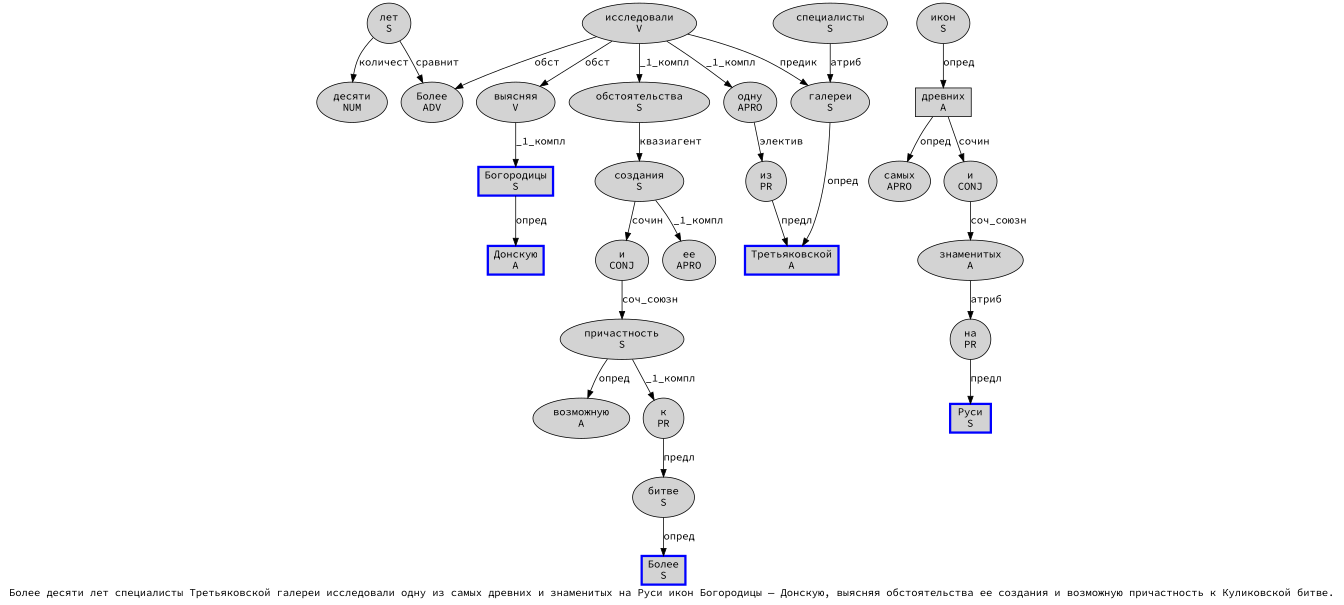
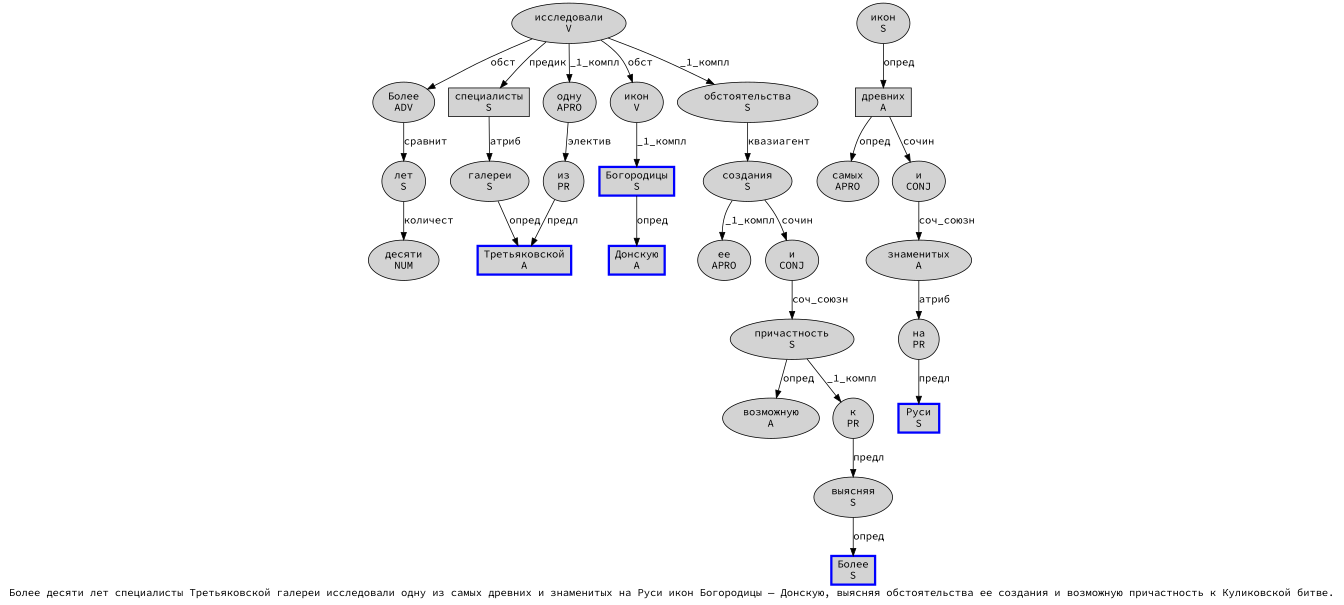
(830, 23) -> (489, 102)
(747, 52) -> (525, 61)
(410, 58) -> (404, 138)
(516, 102) -> (637, 102)
(664, 497) -> (853, 497)
